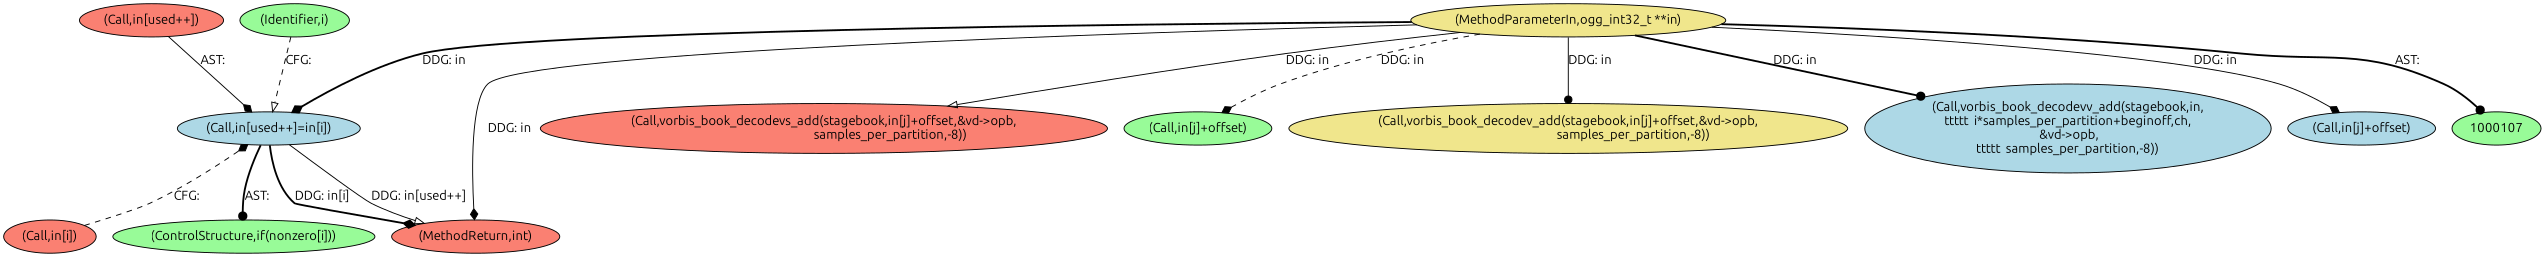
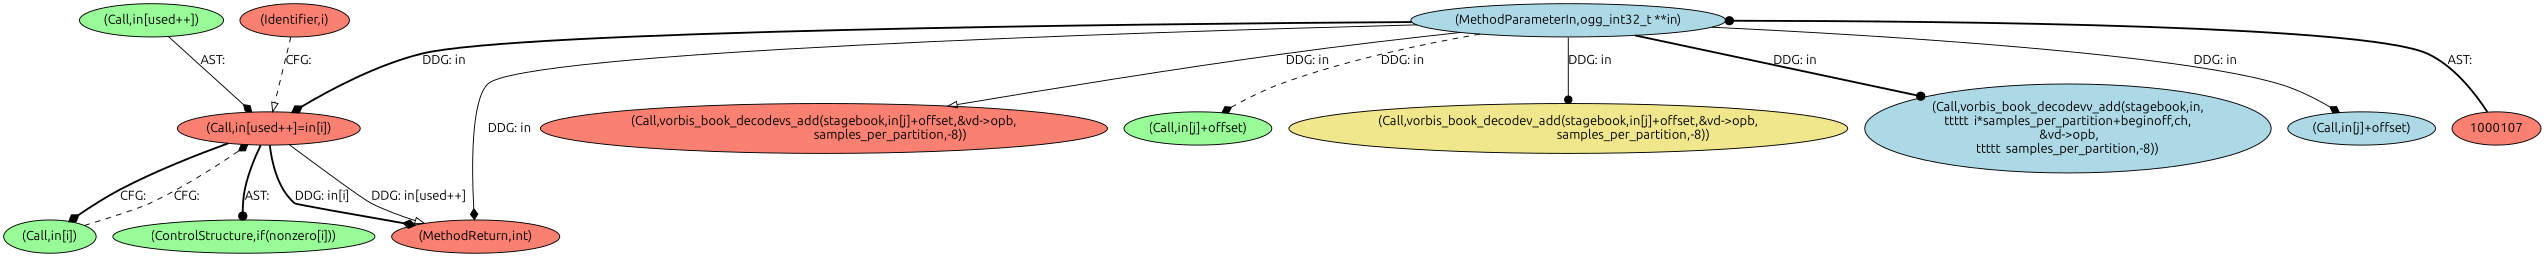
(152, 20) -> (152, 20)
(295, 20) -> (295, 20)
(1568, 20) -> (1568, 20)
(2105, 42) -> (2124, 26)
(269, 128) -> (269, 128)
(2497, 128) -> (2497, 128)
none -> (151, 174)
(50, 237) -> (50, 237)
